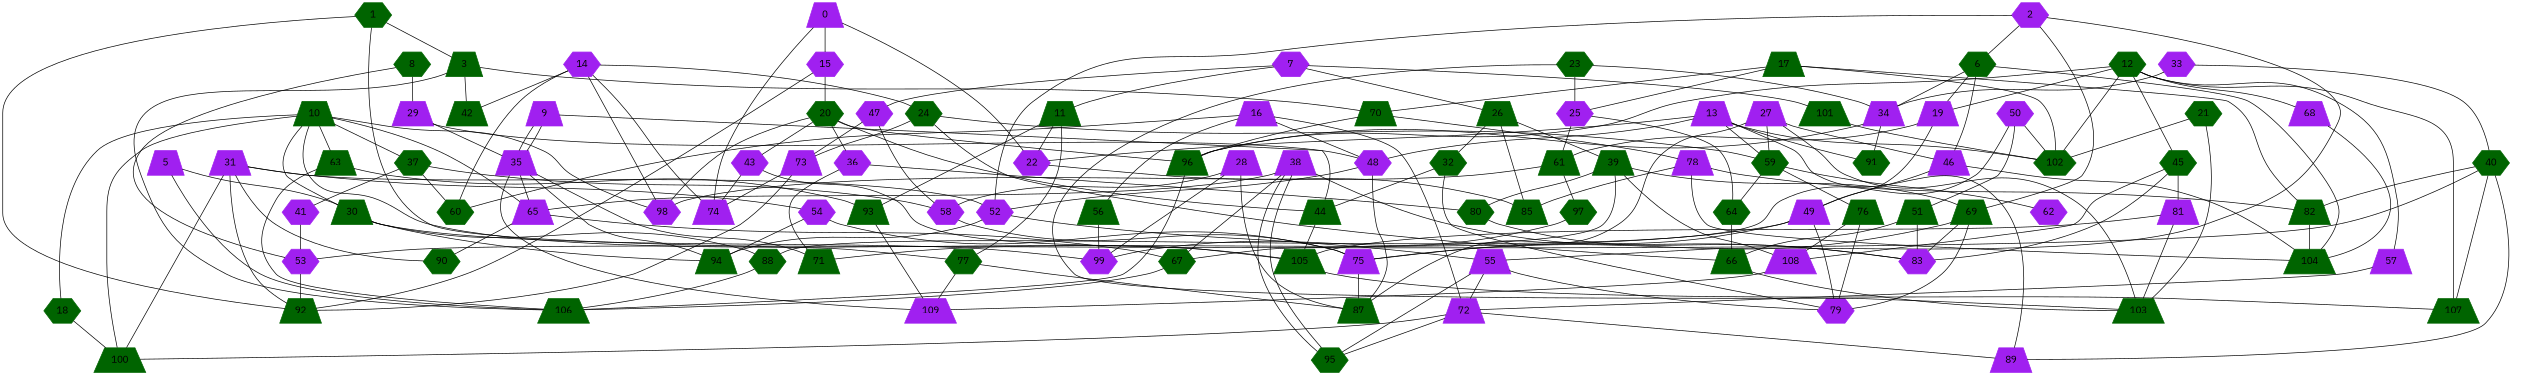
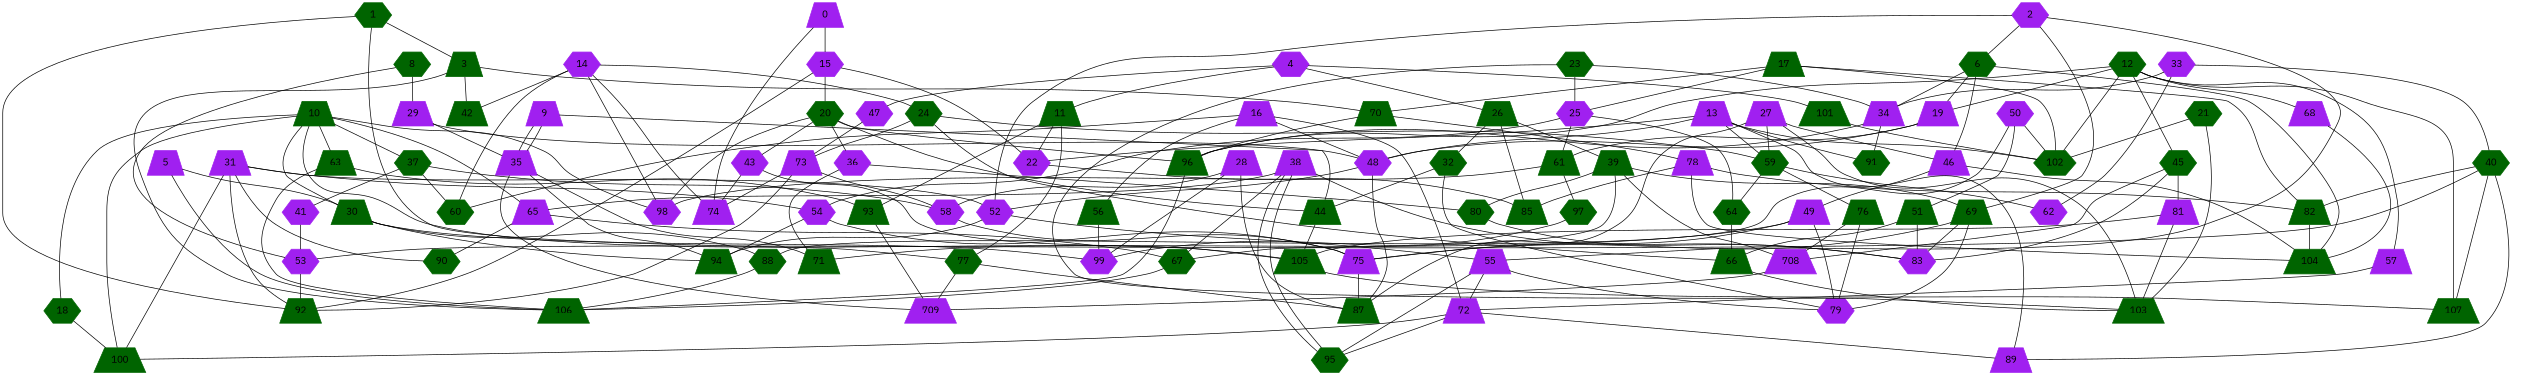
(1291, 64) -> (1291, 64)
(941, 76) -> (942, 99)
none -> (2127, 150)
(904, 172) -> (877, 189)
none -> (1066, 173)
(1892, 179) -> (1773, 146)
(525, 188) -> none
(1791, 262) -> (1791, 262)
(931, 311) -> (931, 311)
